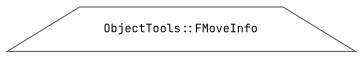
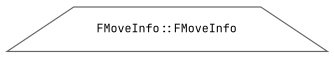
(181, 29) -> (167, 29)
